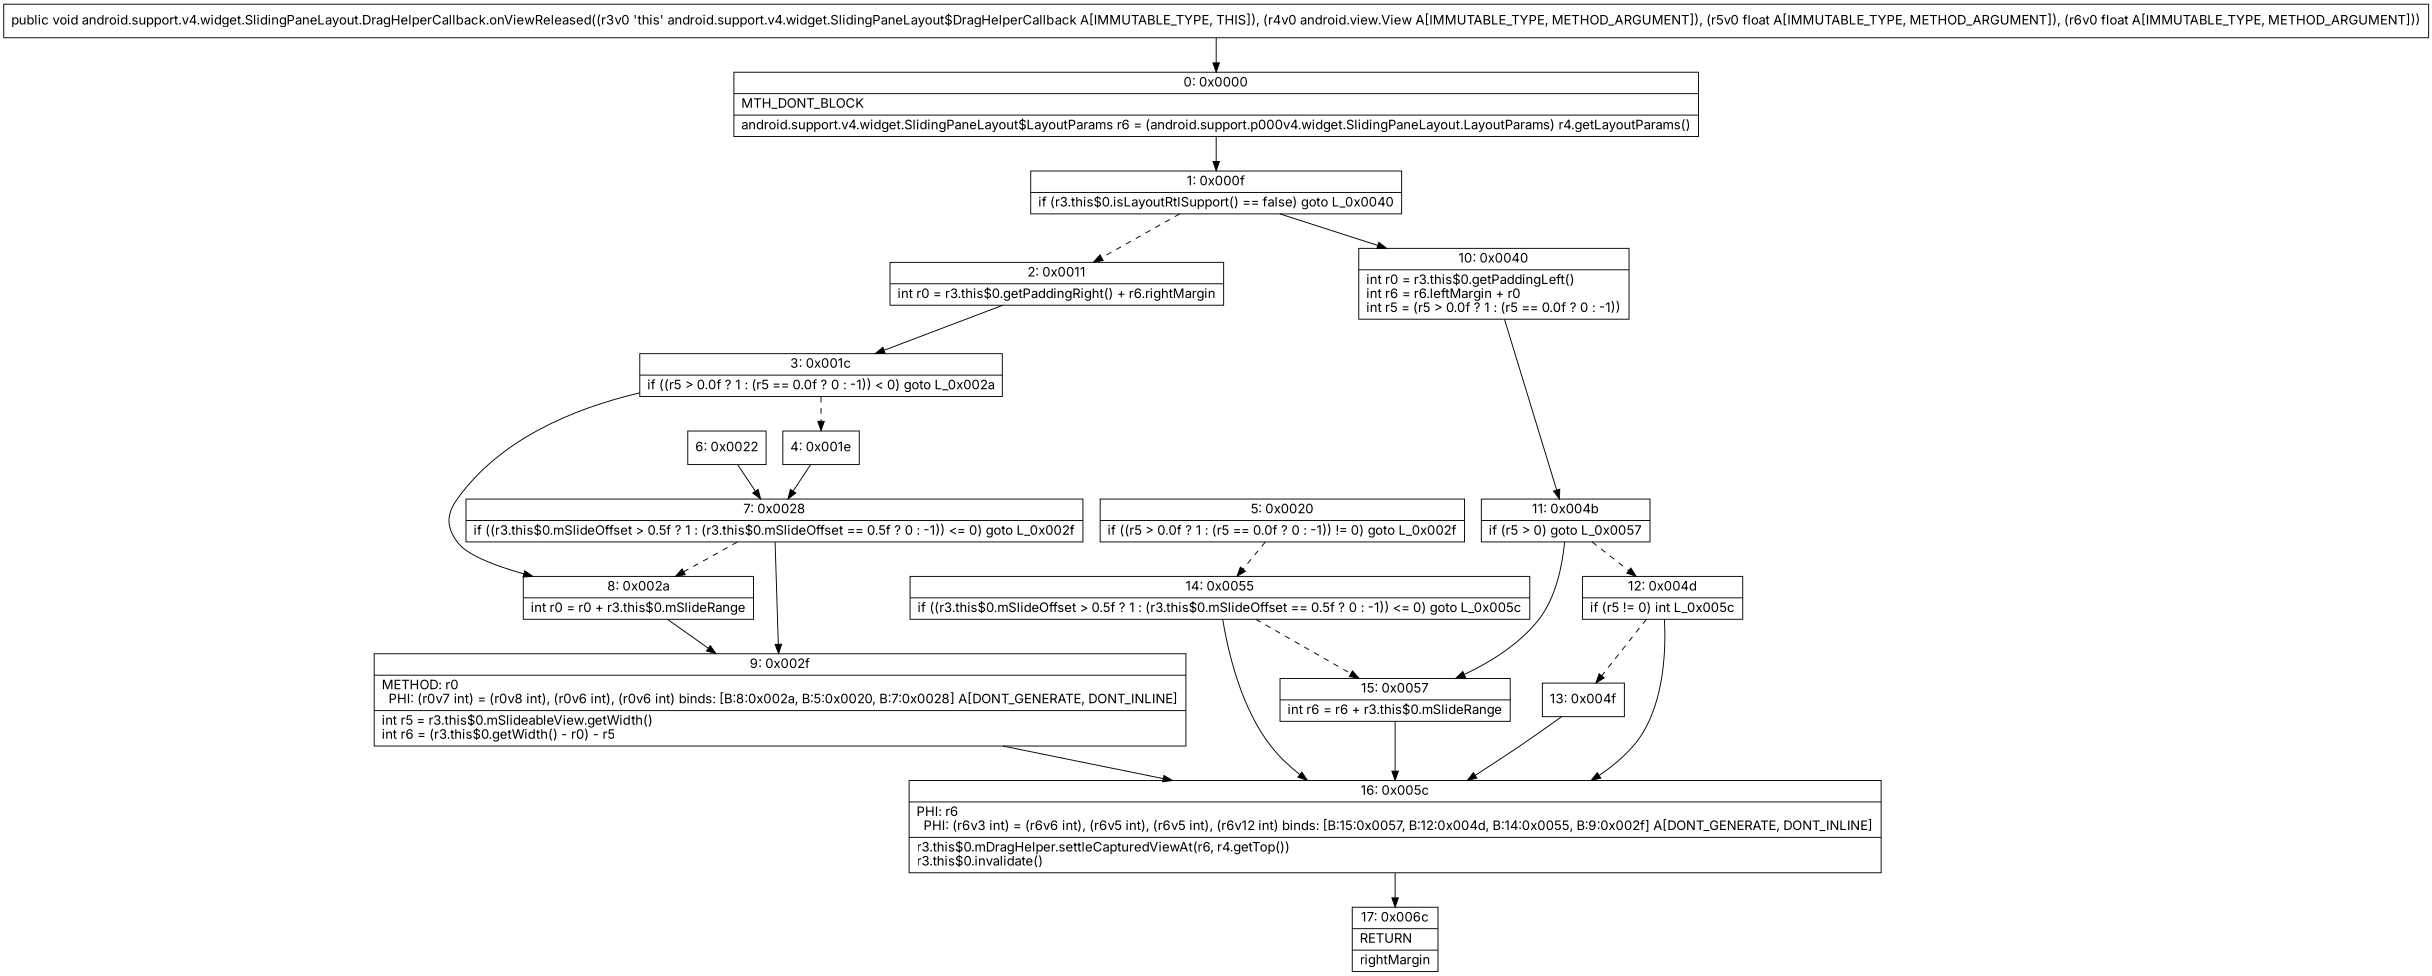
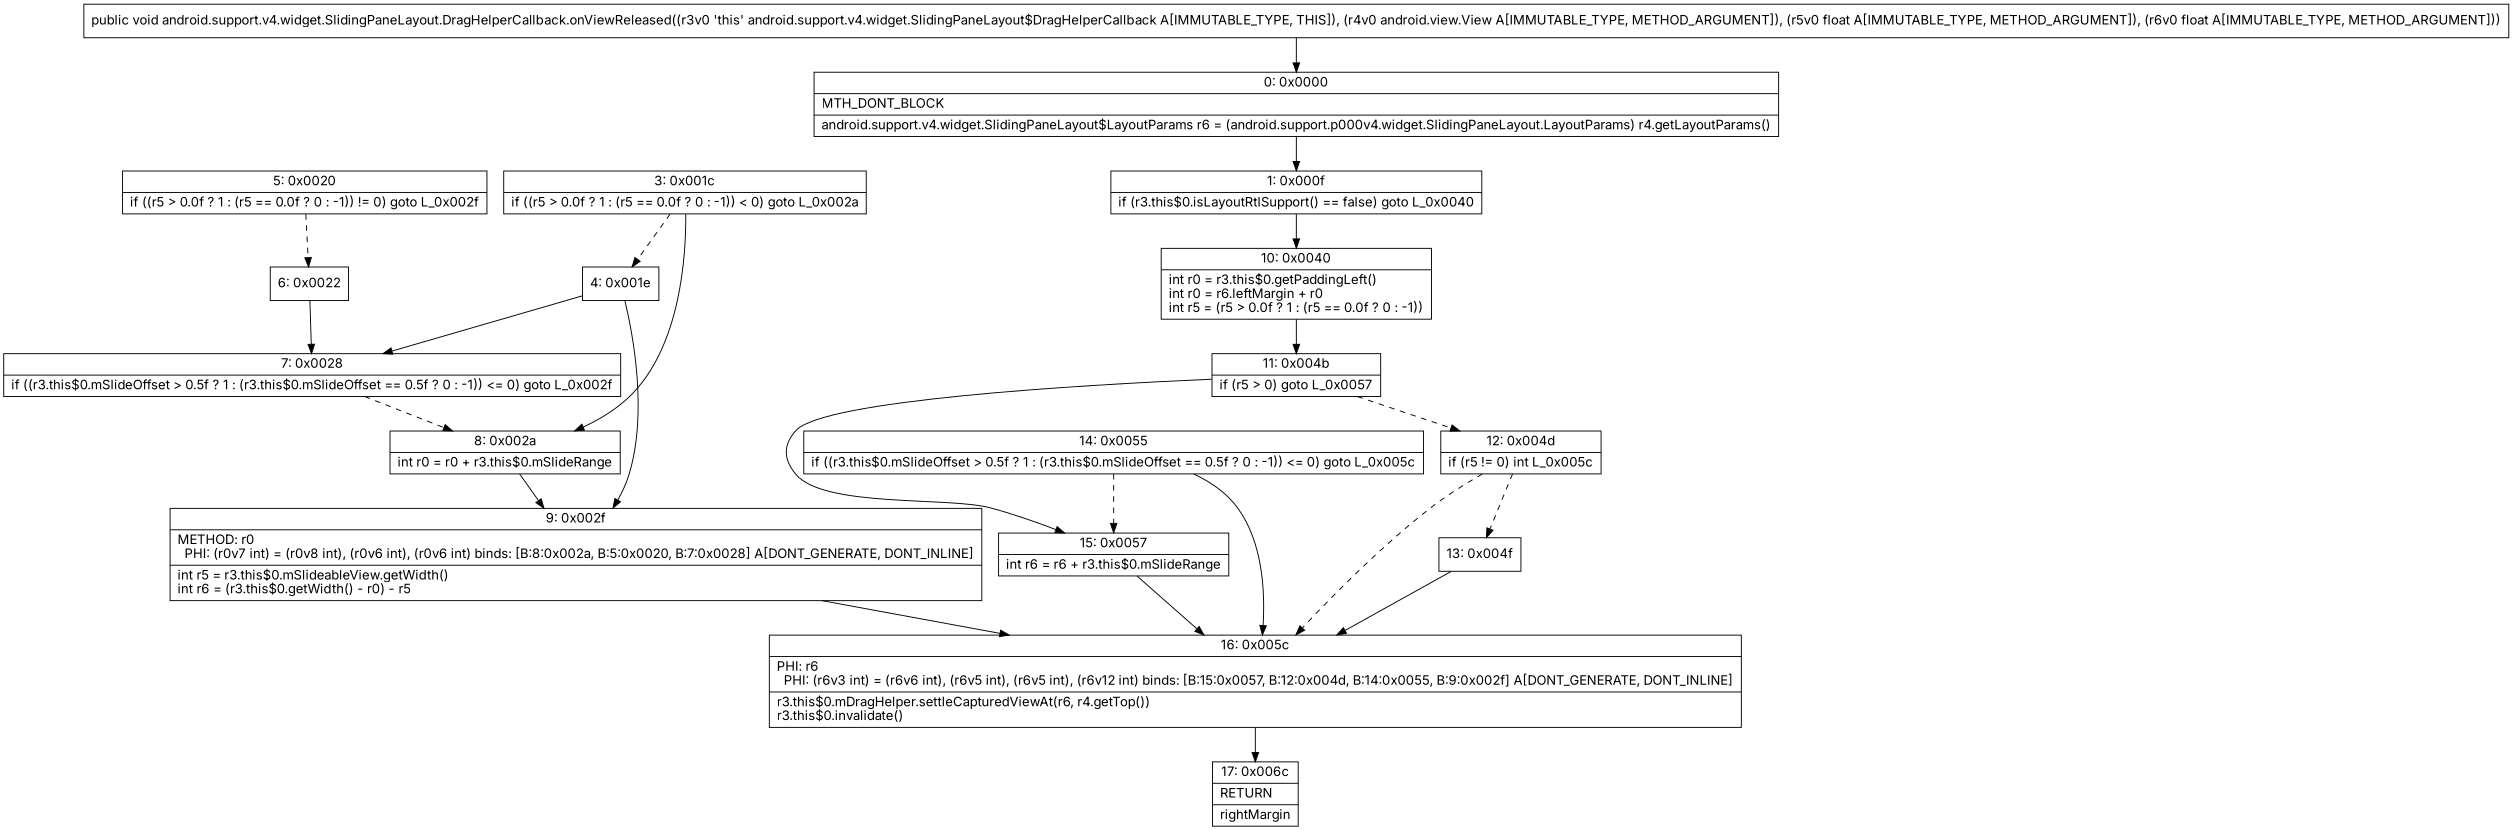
(1057, 284) -> none
(1444, 294) -> (1246, 294)
(1254, 556) -> (307, 236)
(777, 593) -> (638, 401)
(1654, 707) -> (1387, 545)
